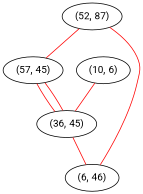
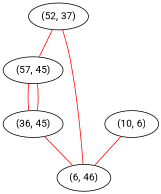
(92, 16) -> (59, 16)
(85, 97) -> (108, 151)
